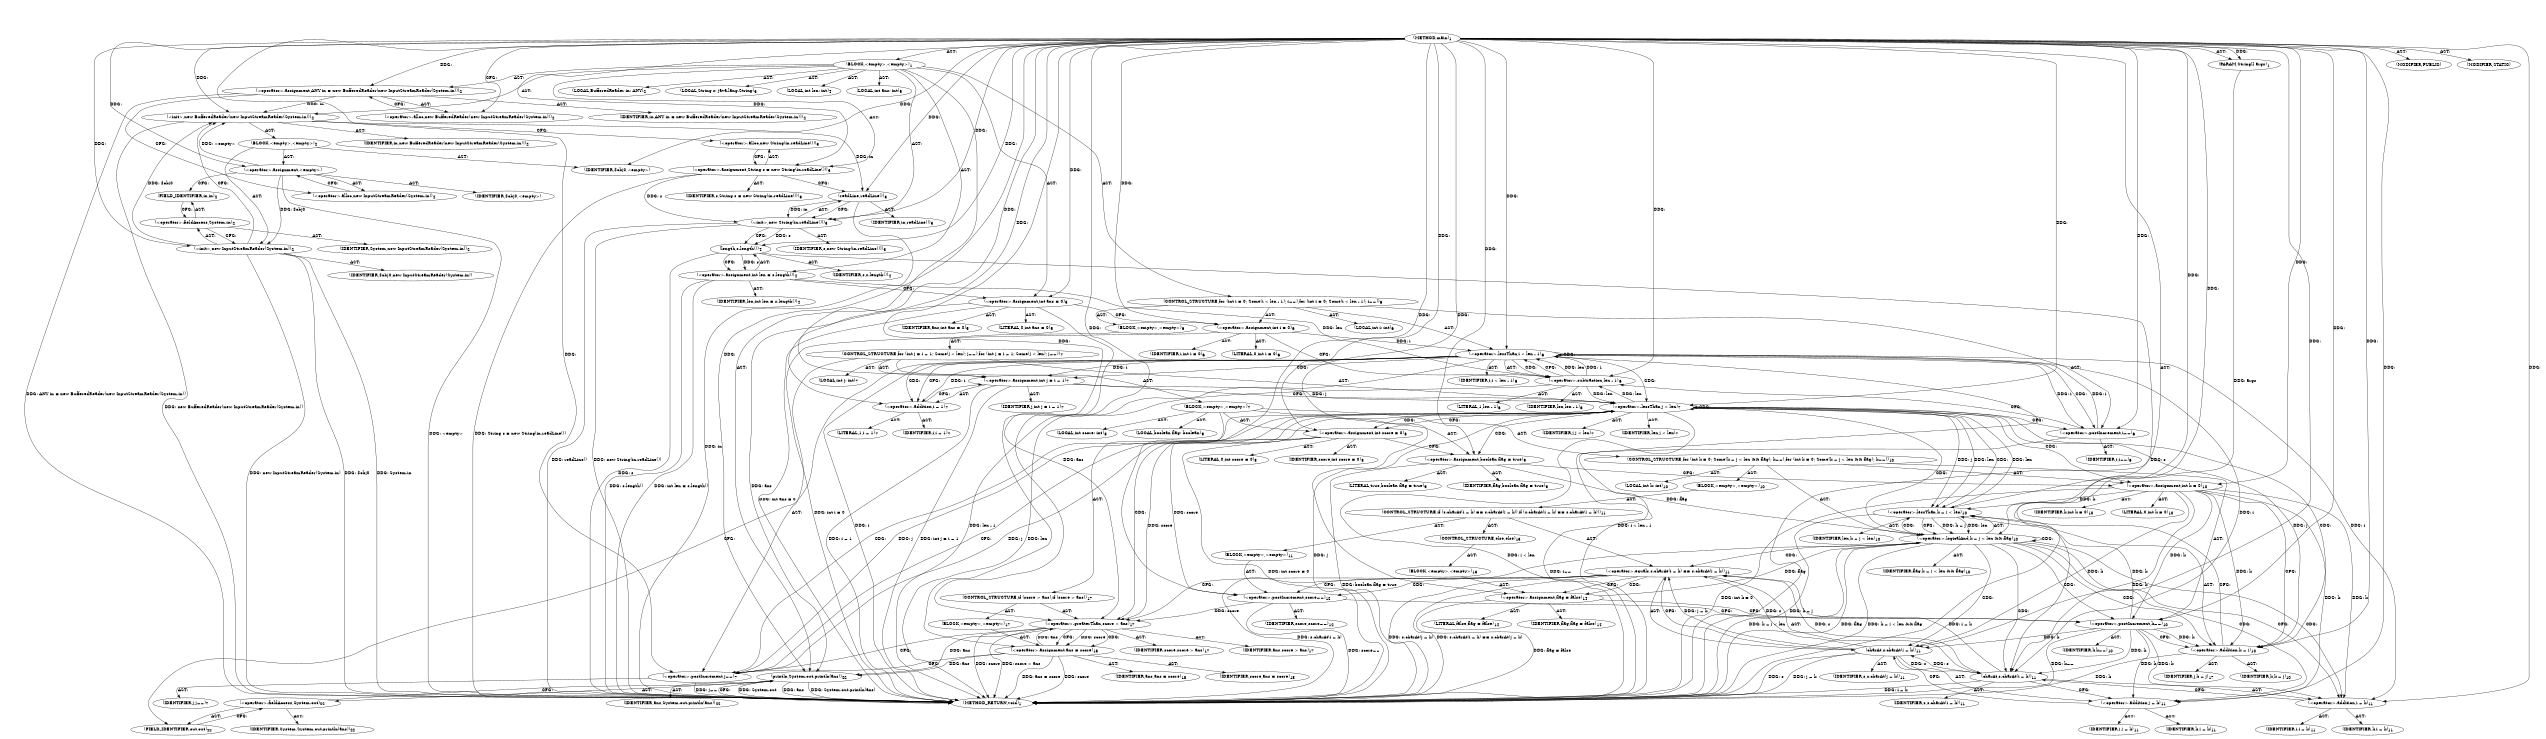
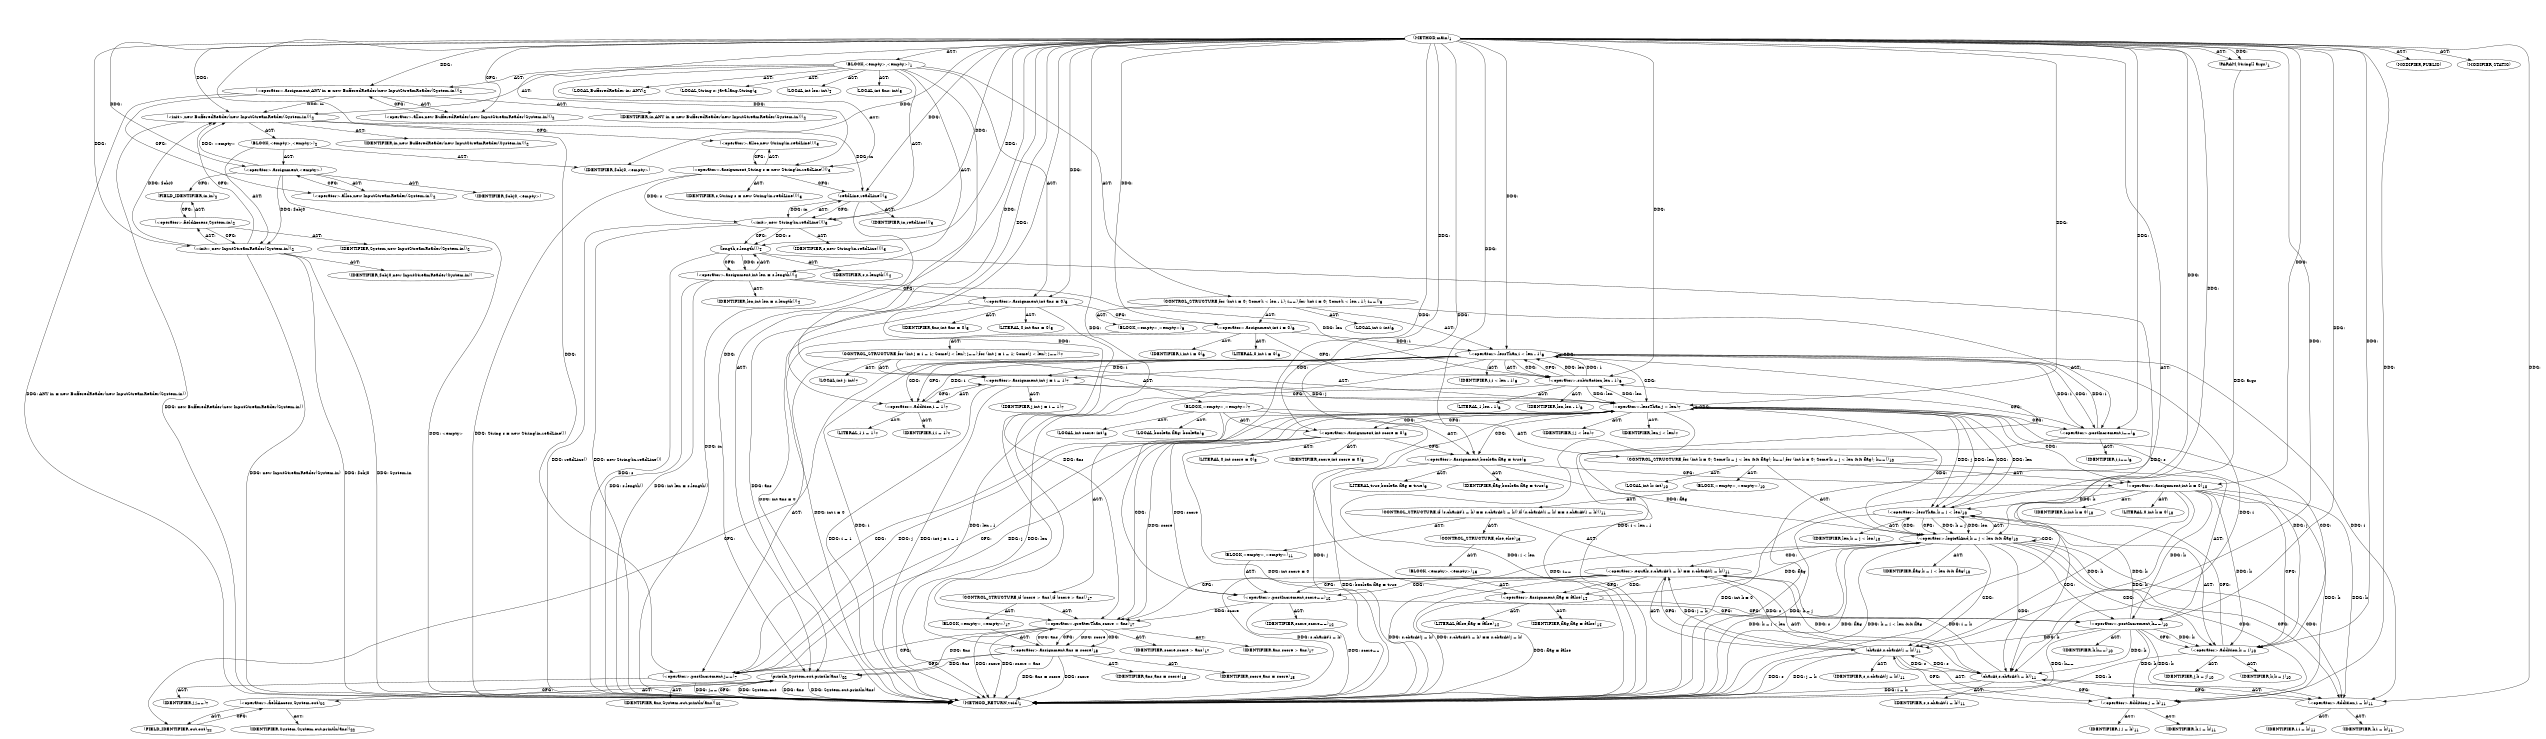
(2211, 677) -> (2211, 677)
